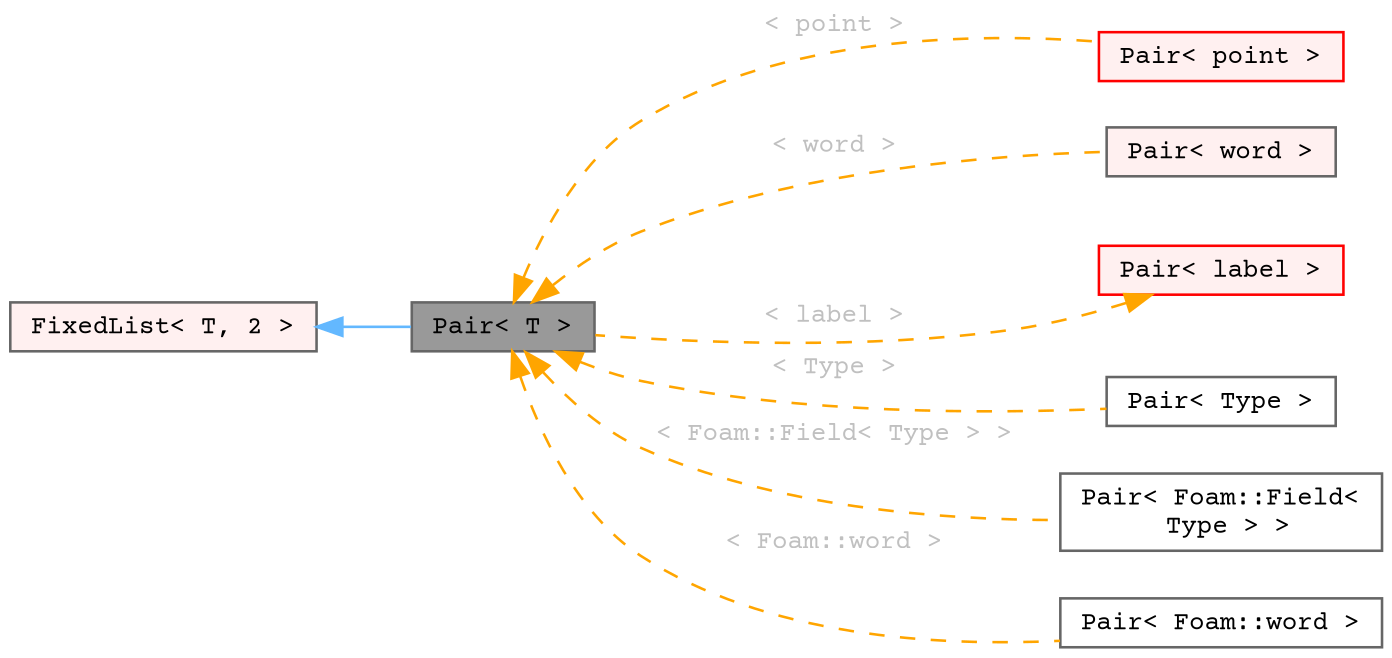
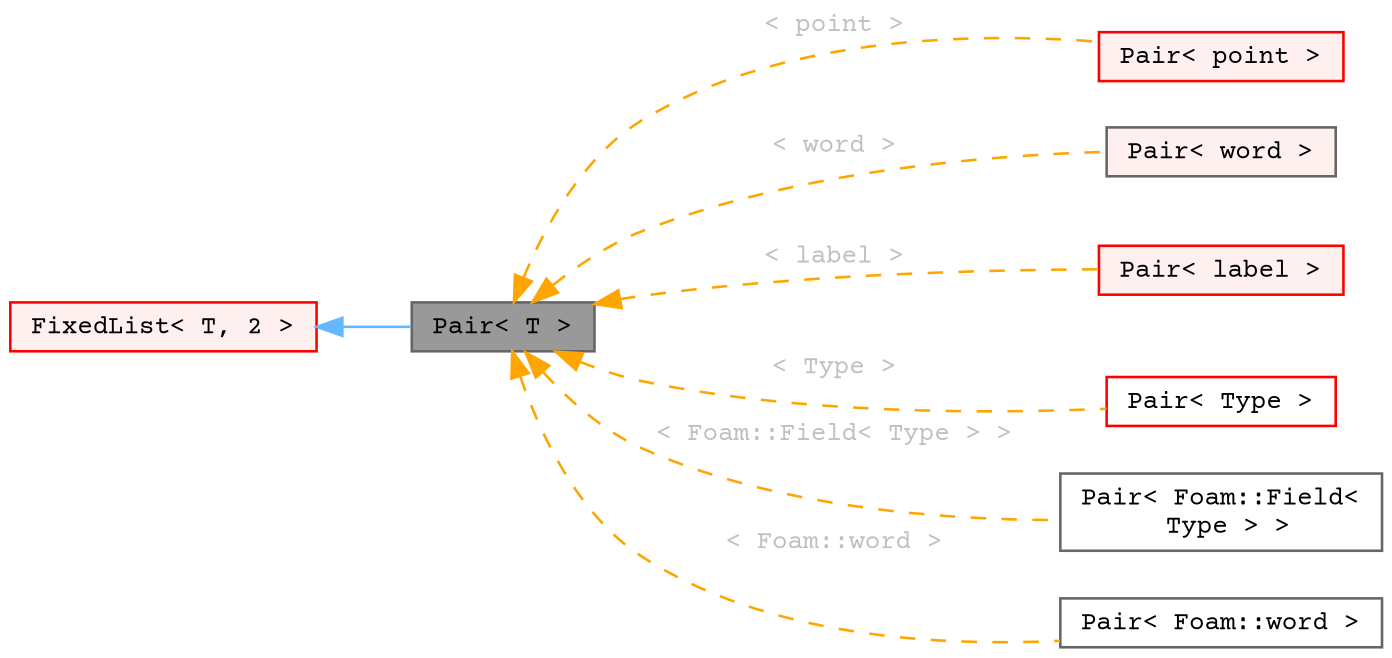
(163, 327) -> (163, 327)
(862, 342) -> (859, 276)
(1221, 401) -> (1221, 401)
